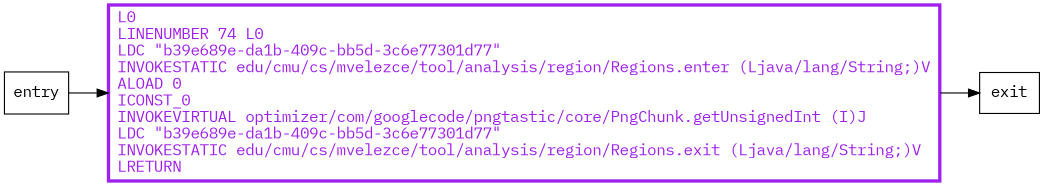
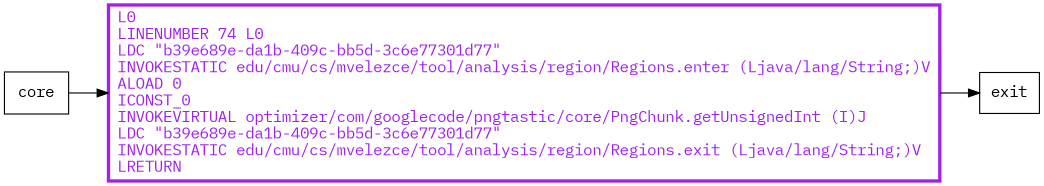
(37, 93) -> (37, 93)
